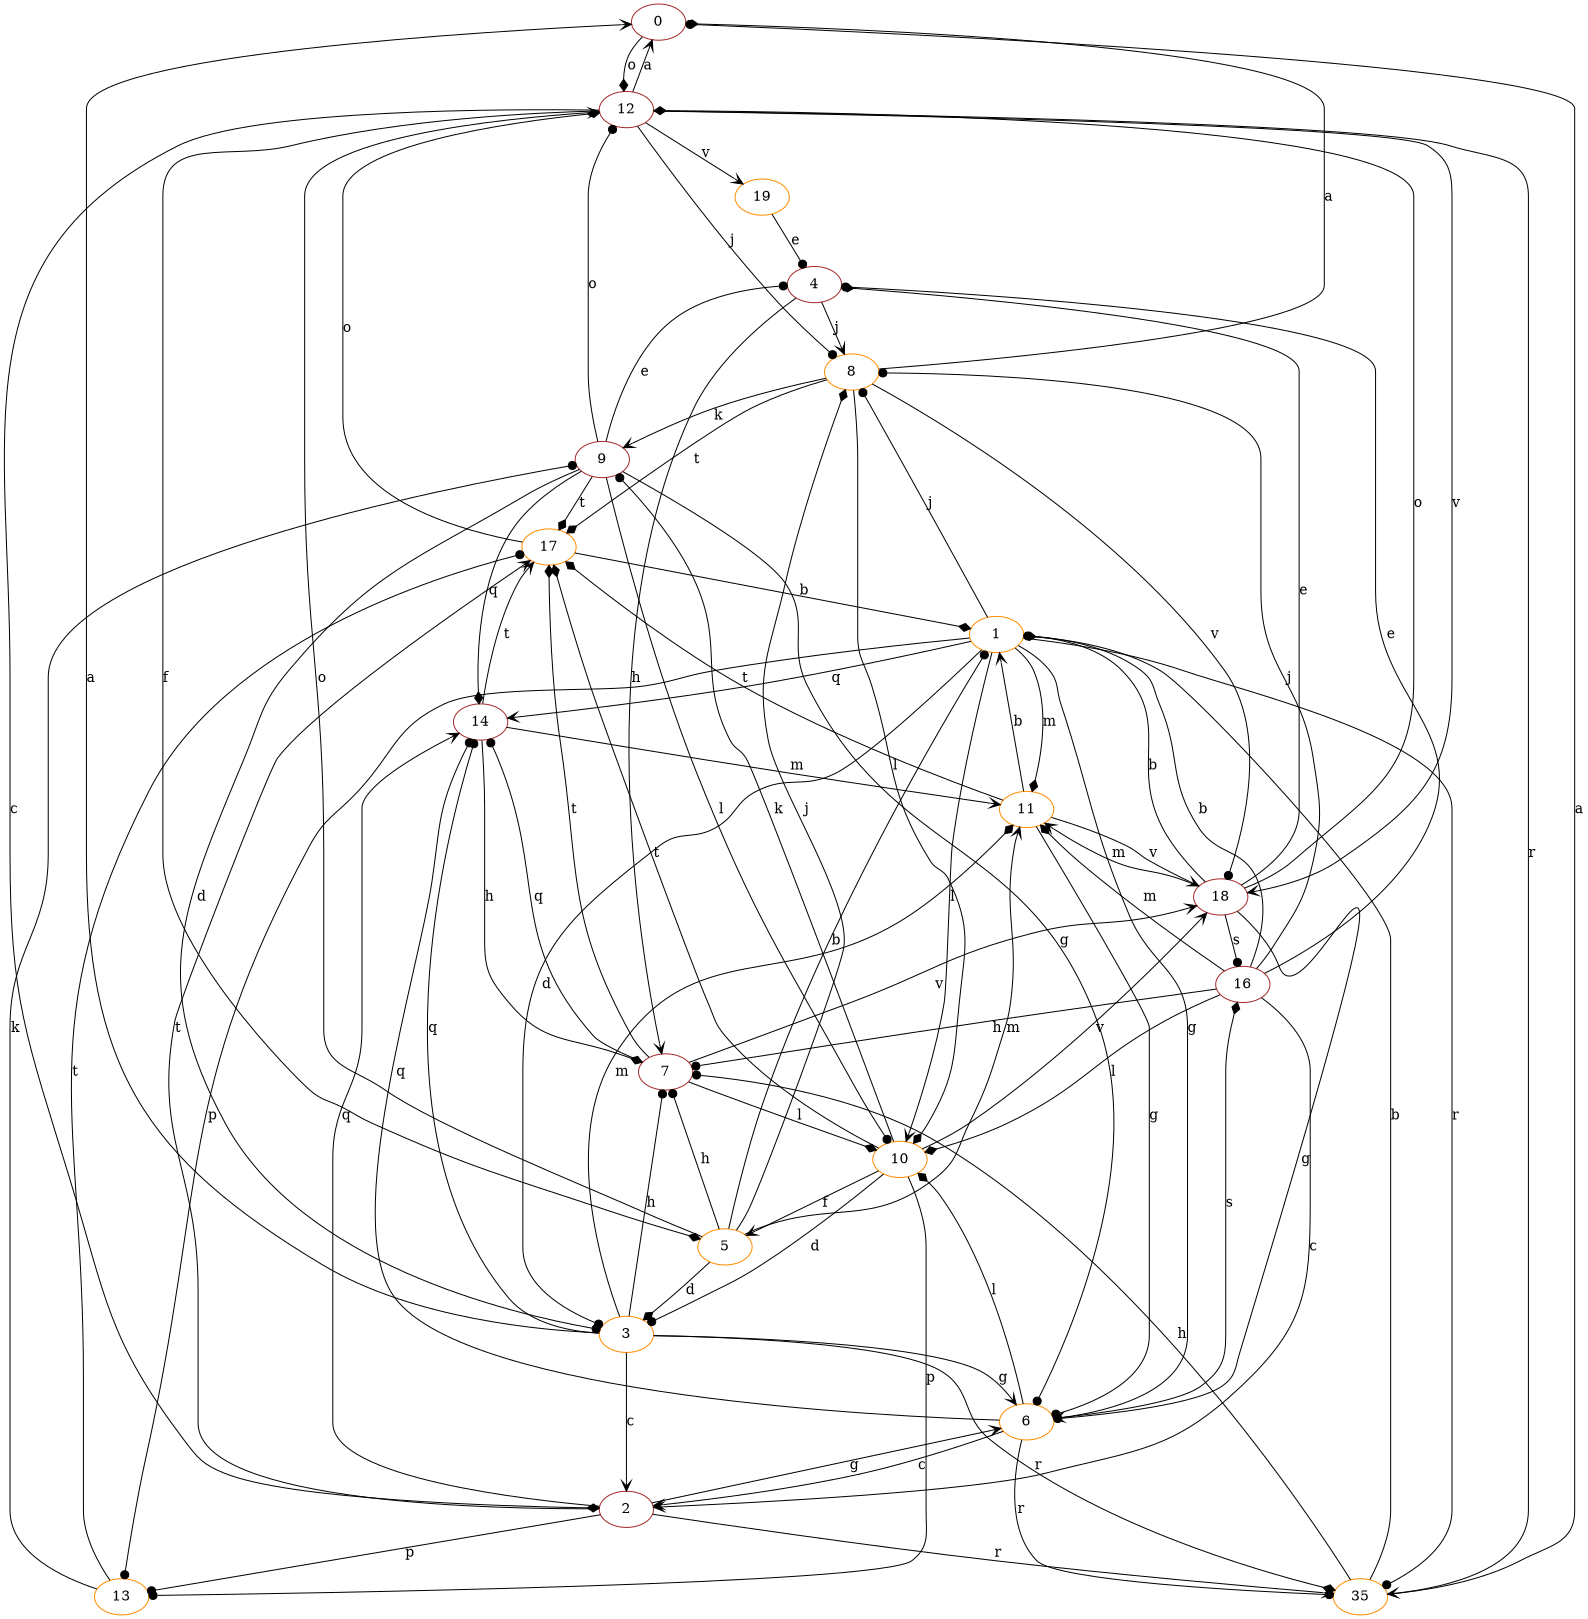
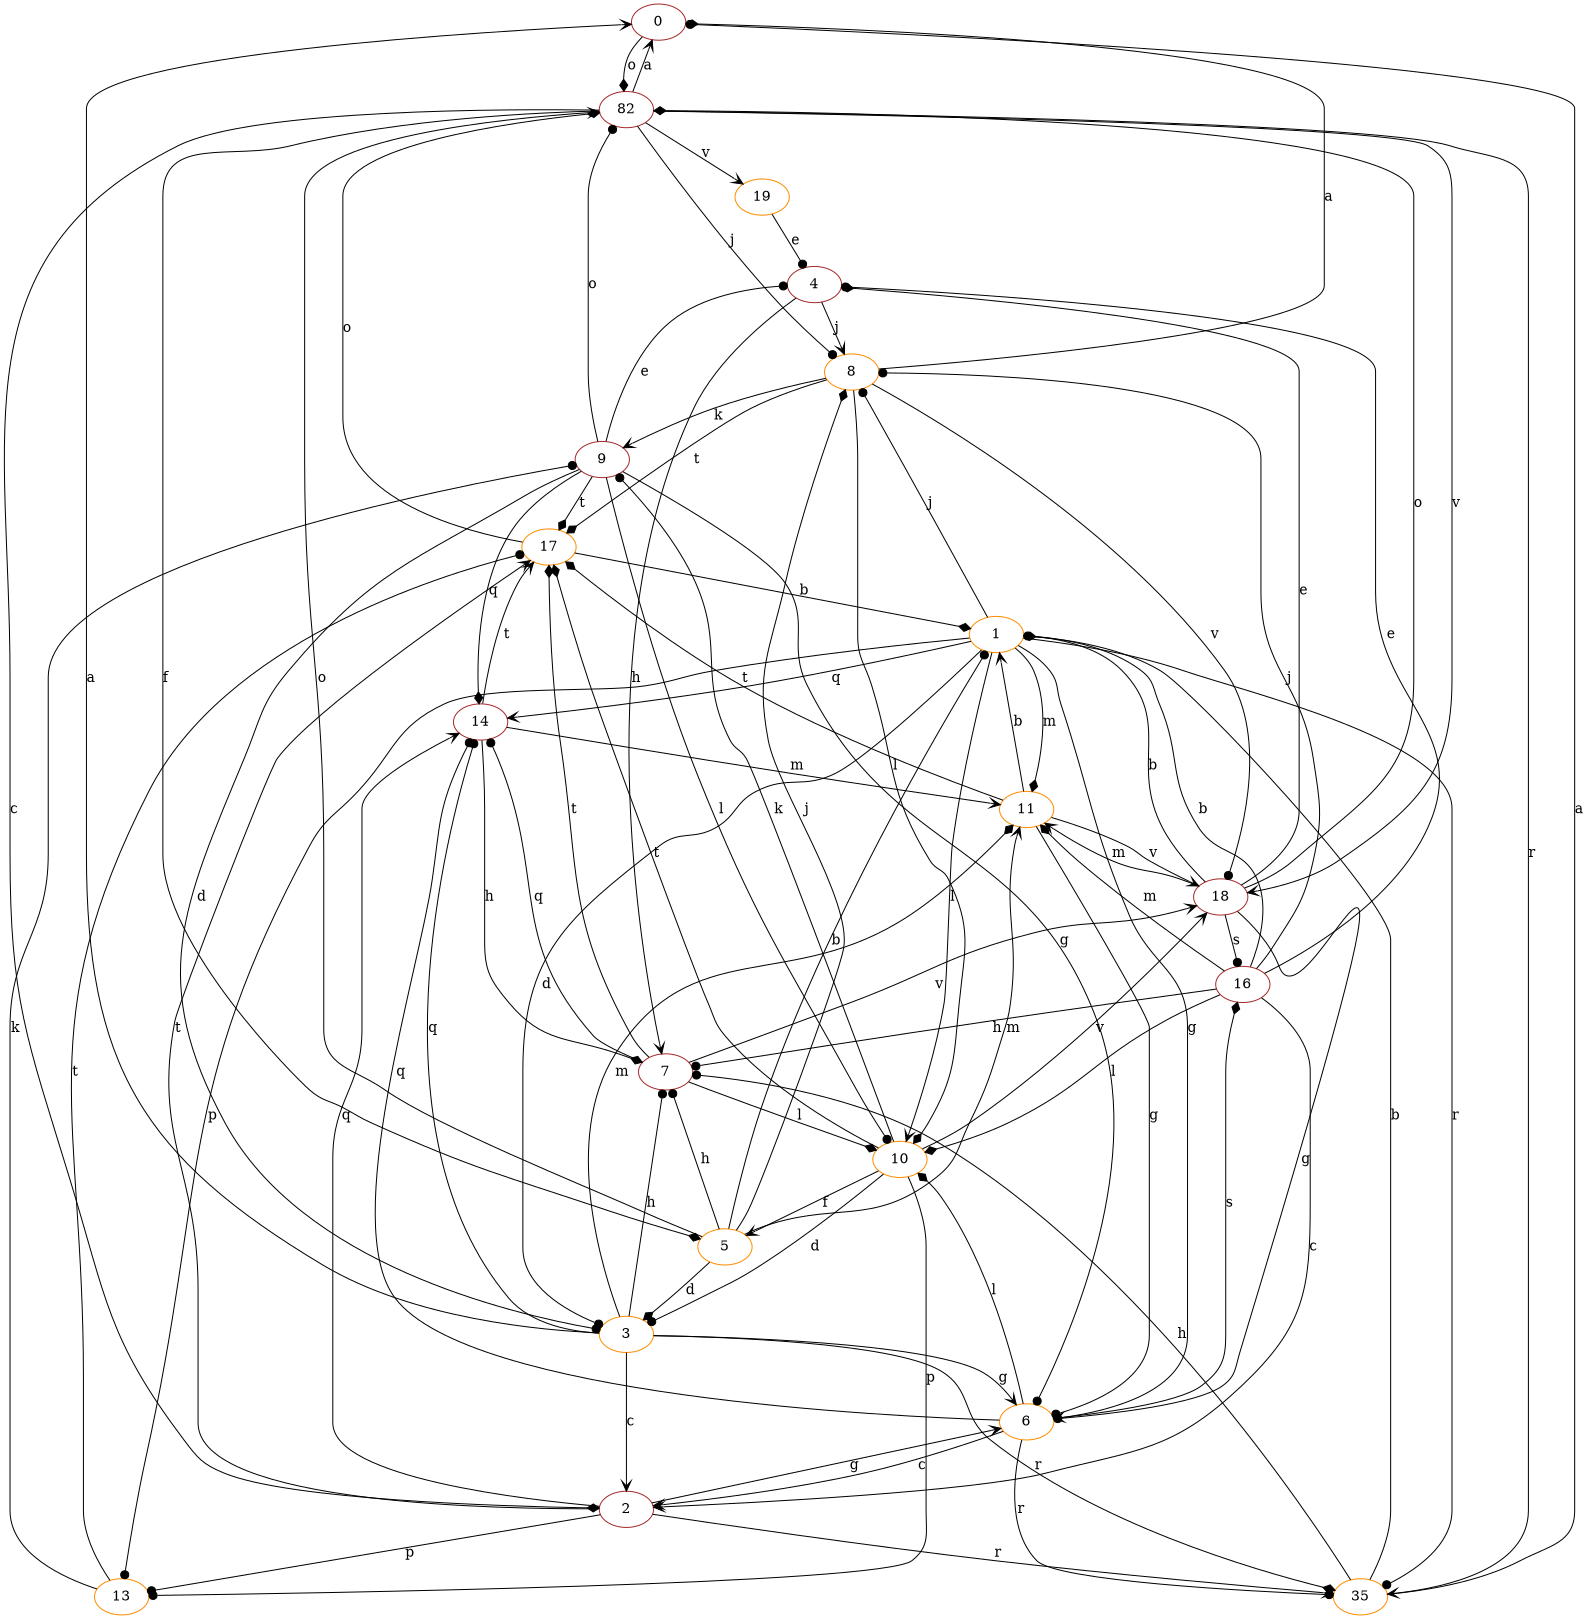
(626, 110) -> (626, 110)
